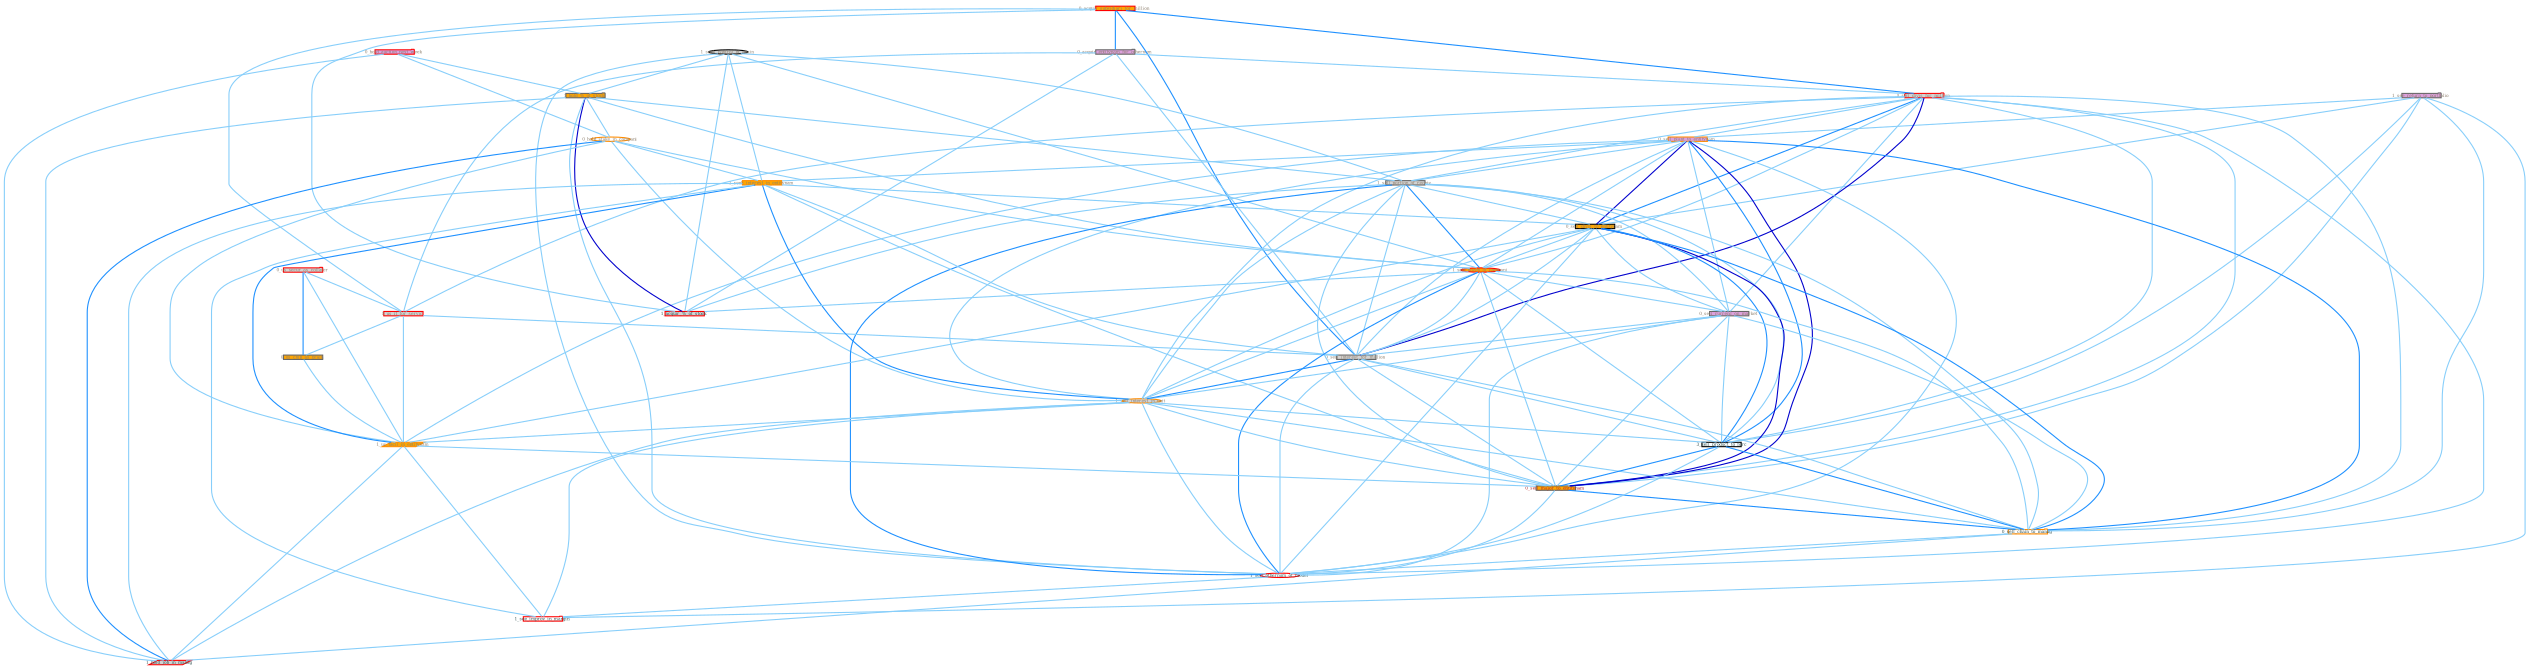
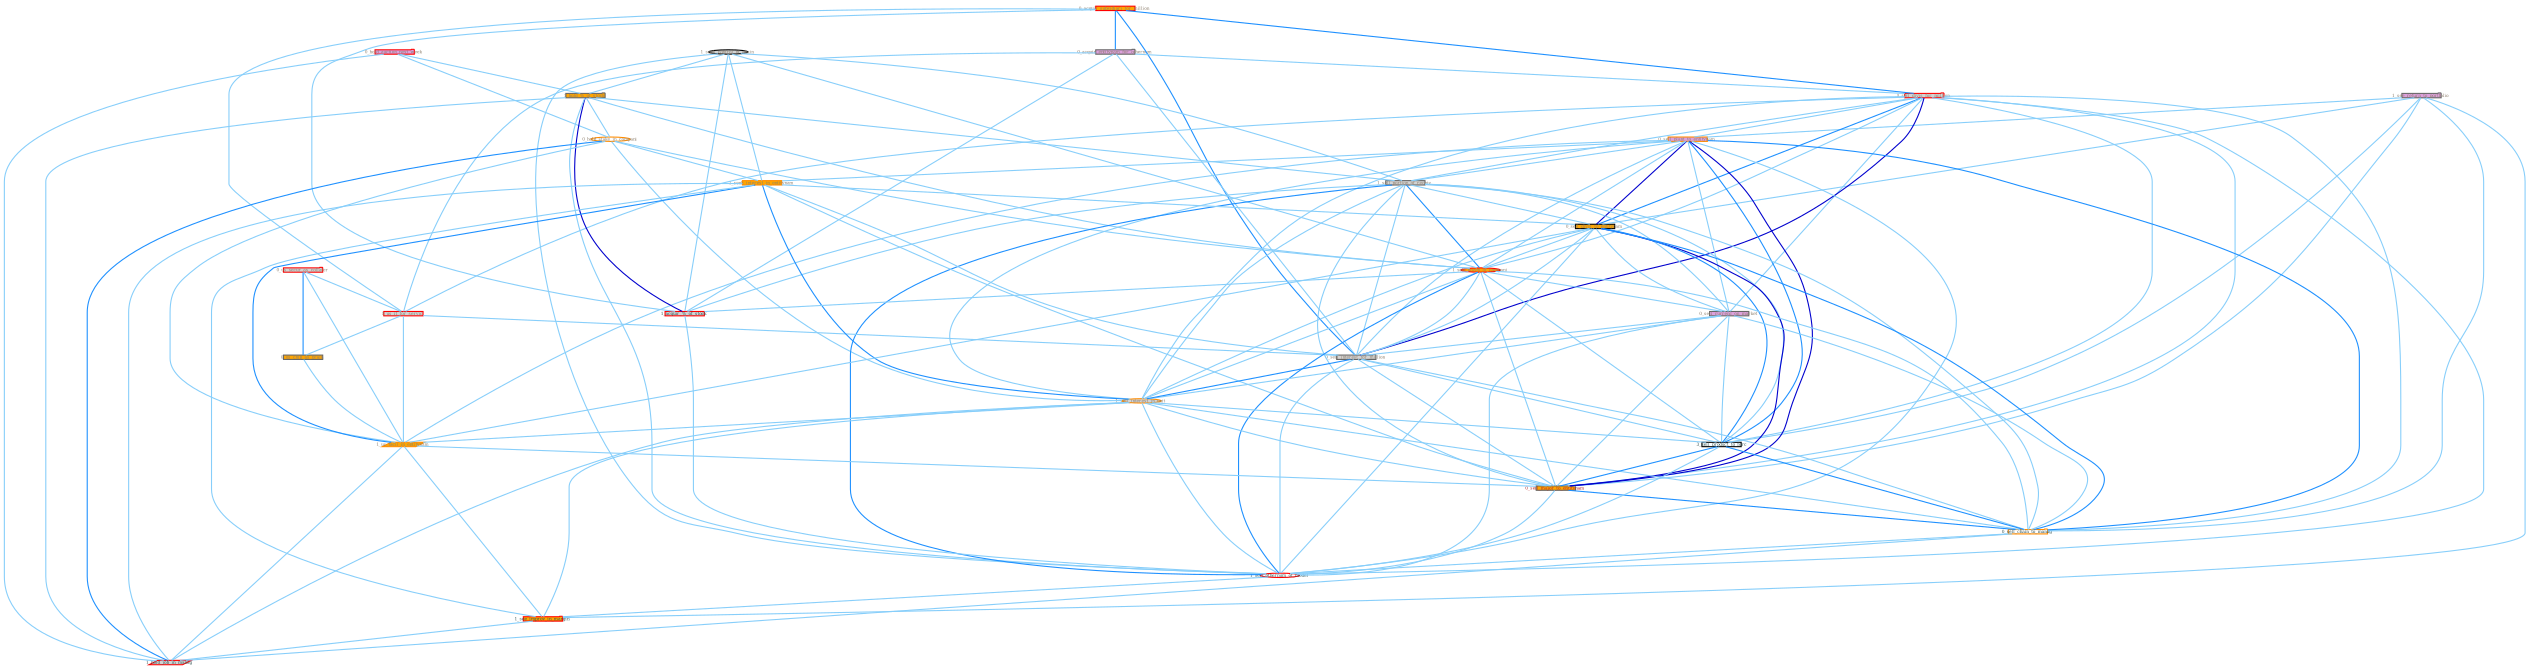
none -> (831, 538)
(543, 619) -> (543, 619)
none -> (356, 641)
